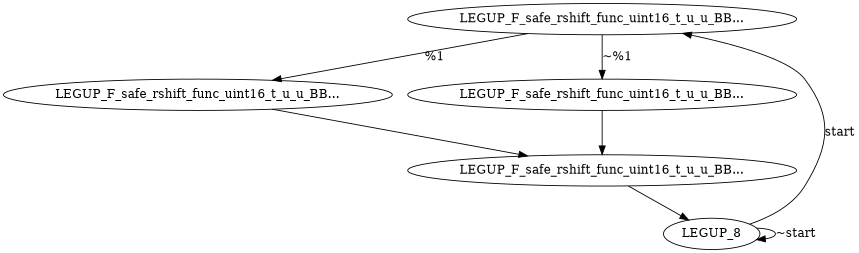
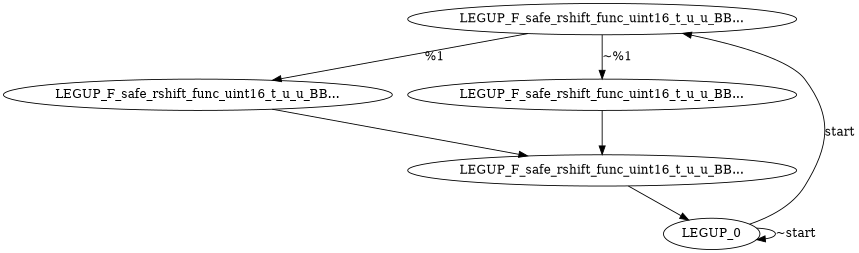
(712, 234) -> (712, 234)
